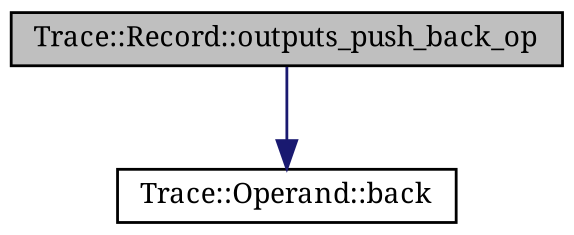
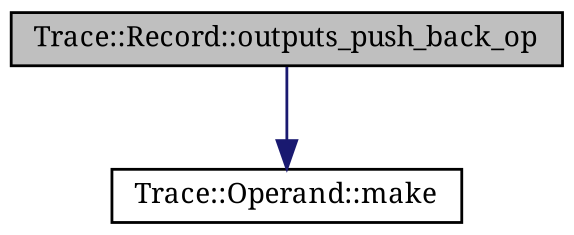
(287, 196) -> (287, 196)
